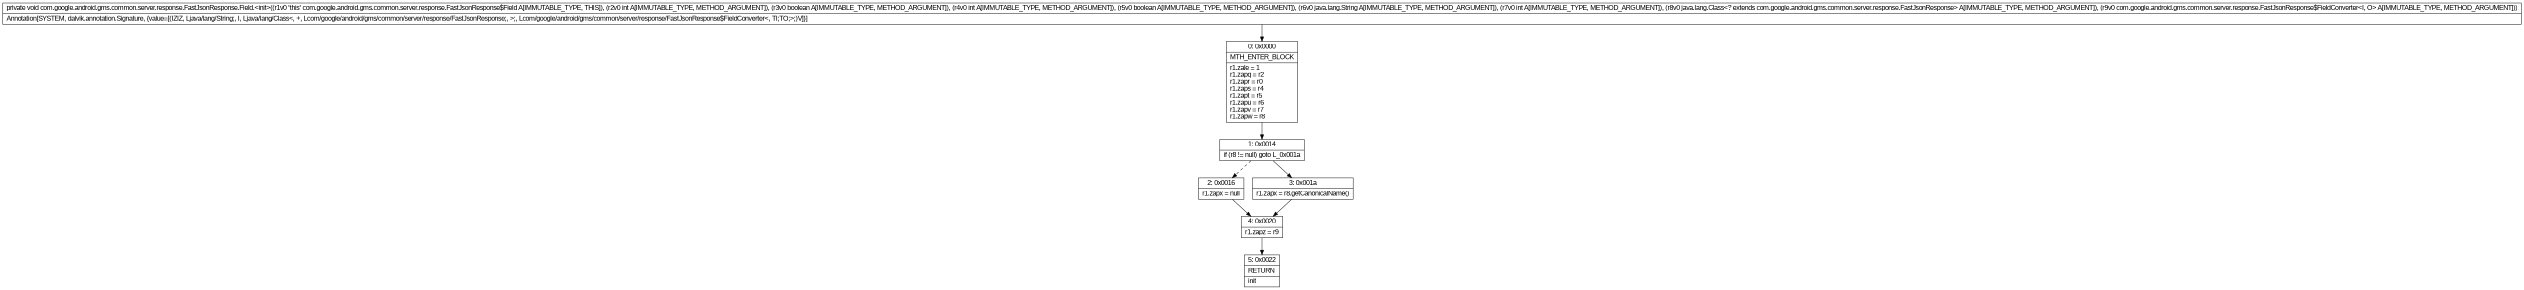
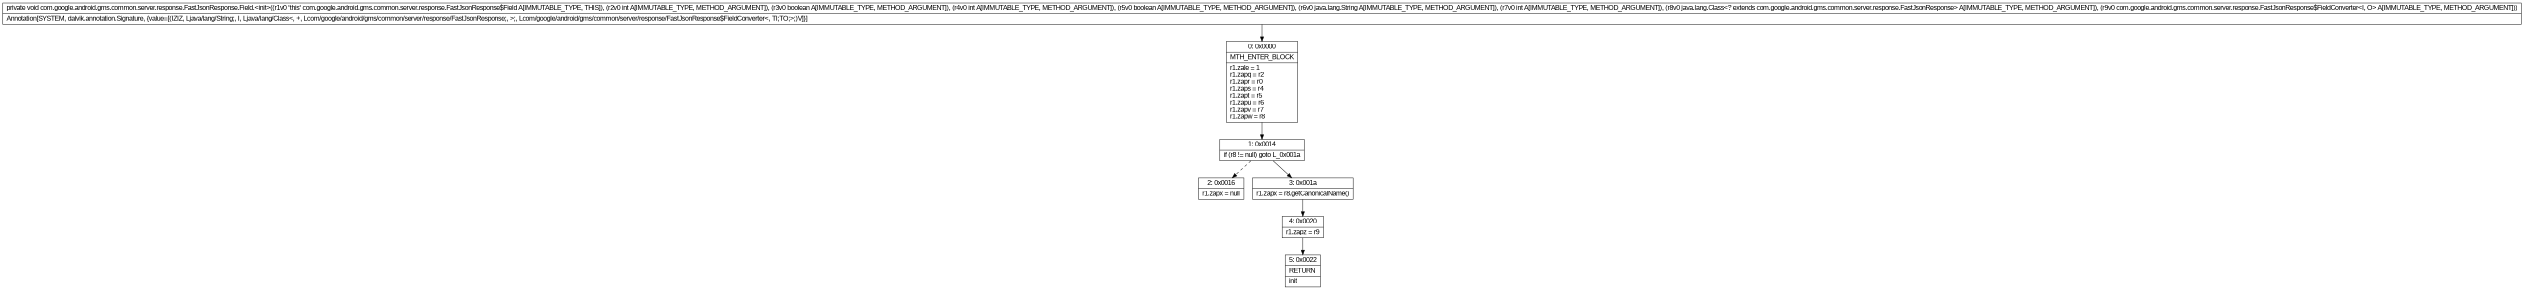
(1240, 206) -> none
